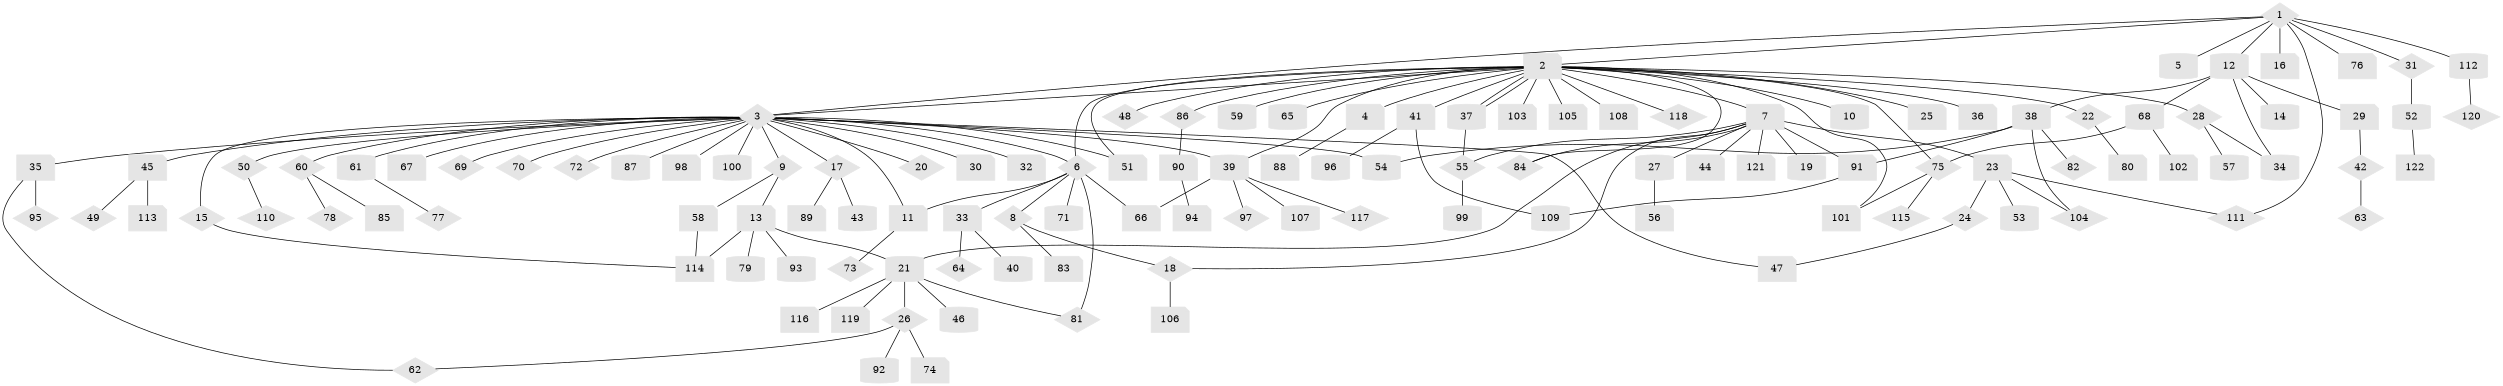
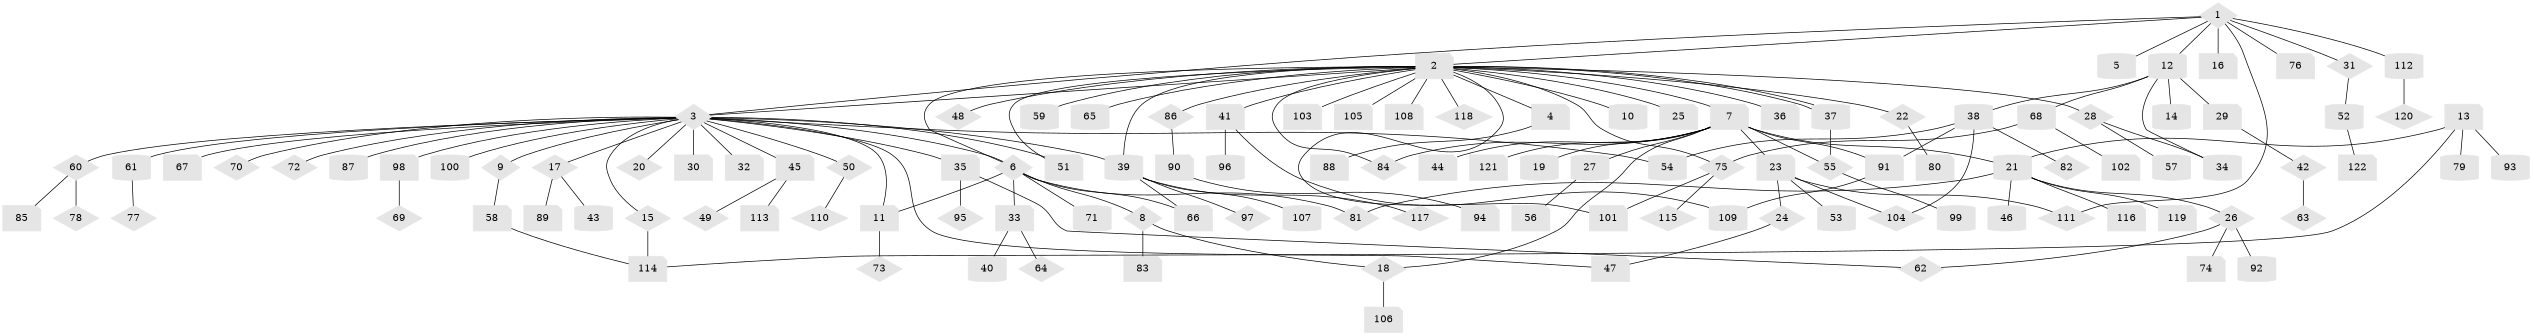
(605, 132) -> (399, 193)
(770, 191) -> none
